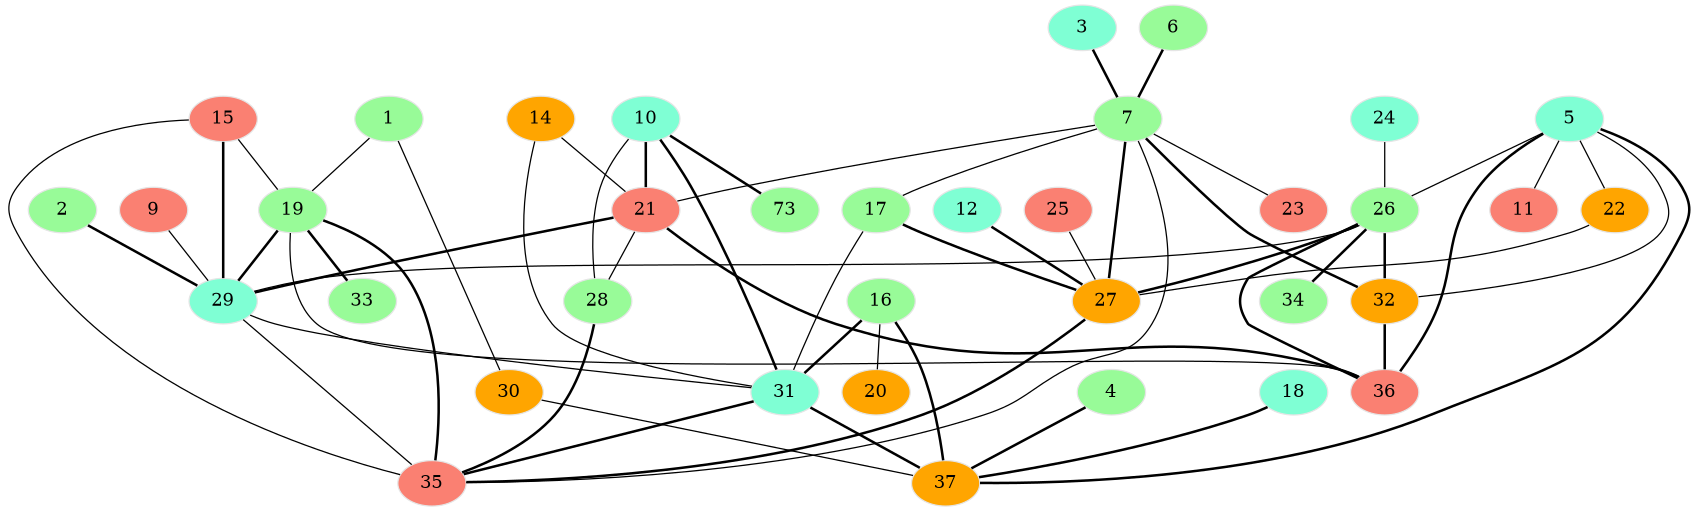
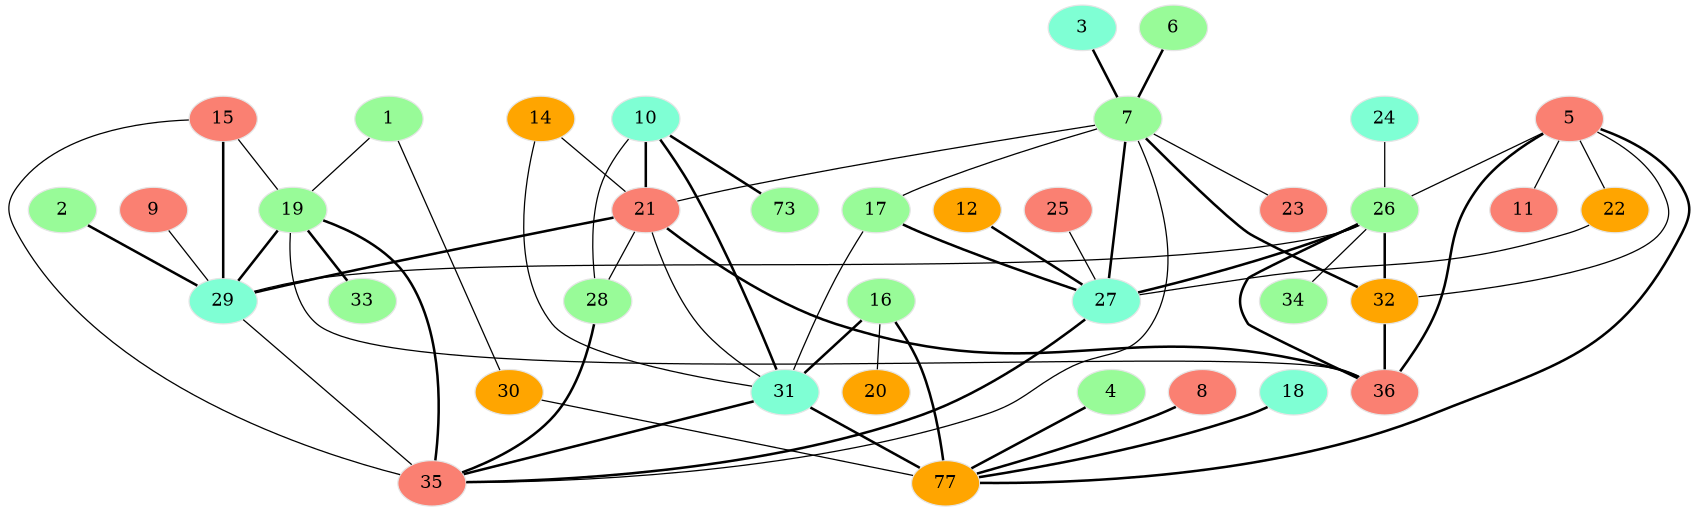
(1569, 119) -> (1569, 119)
(967, 210) -> (967, 210)
(1339, 255) -> (1339, 255)
(1106, 301) -> (1106, 301)
(600, 372) -> (692, 316)
none -> (1203, 392)
(946, 483) -> (946, 483)
